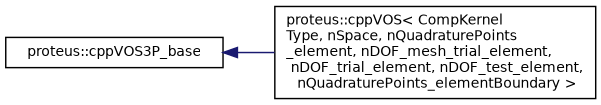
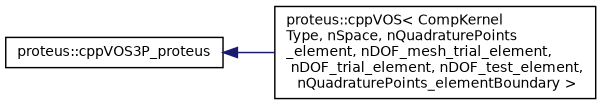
(114, 53) -> (114, 53)
